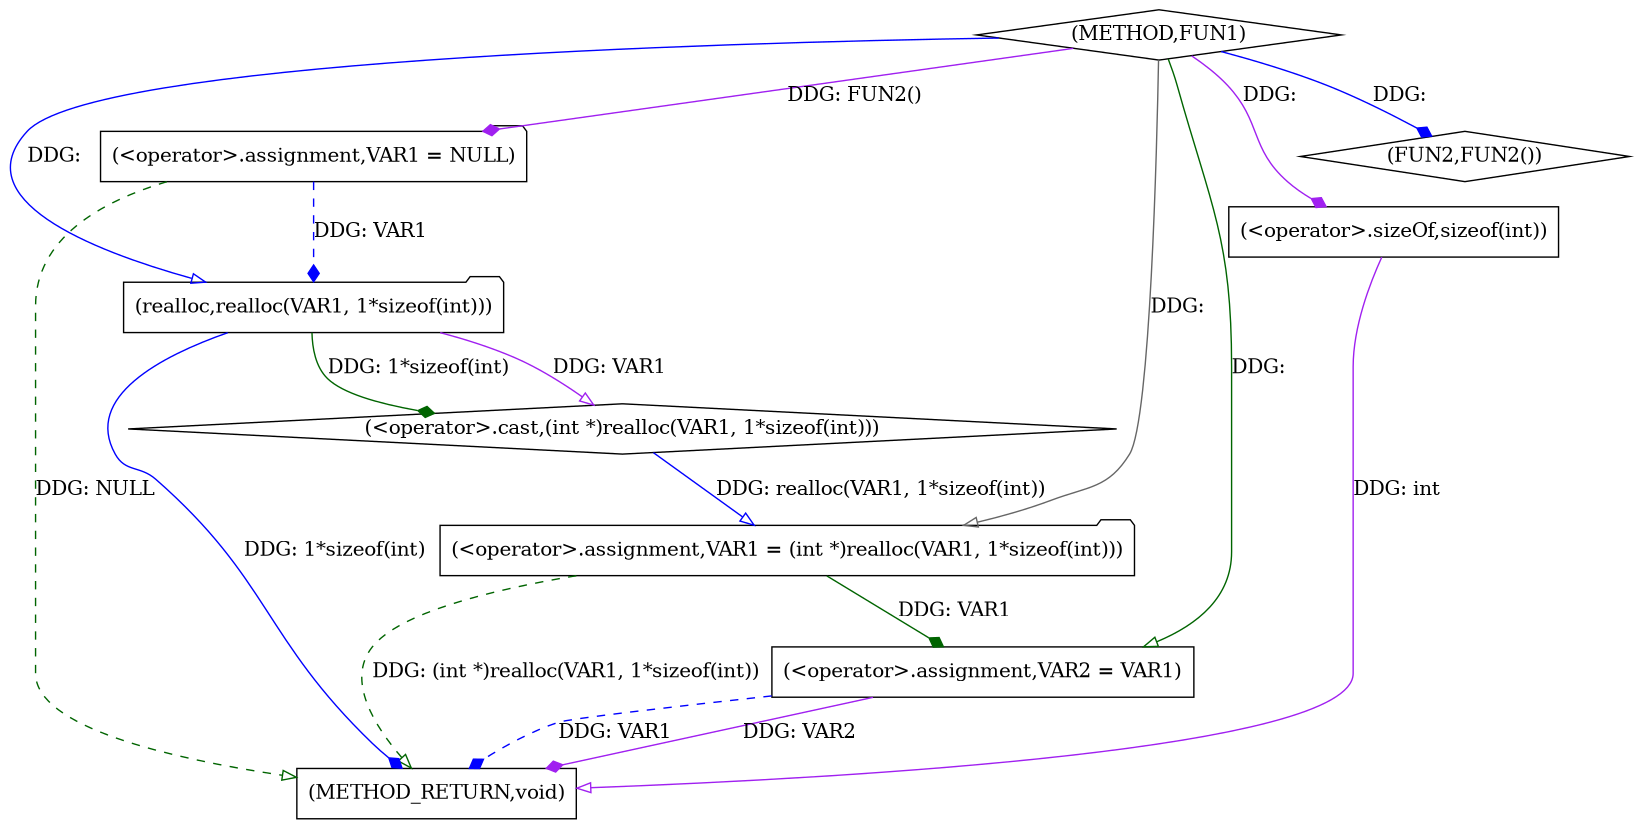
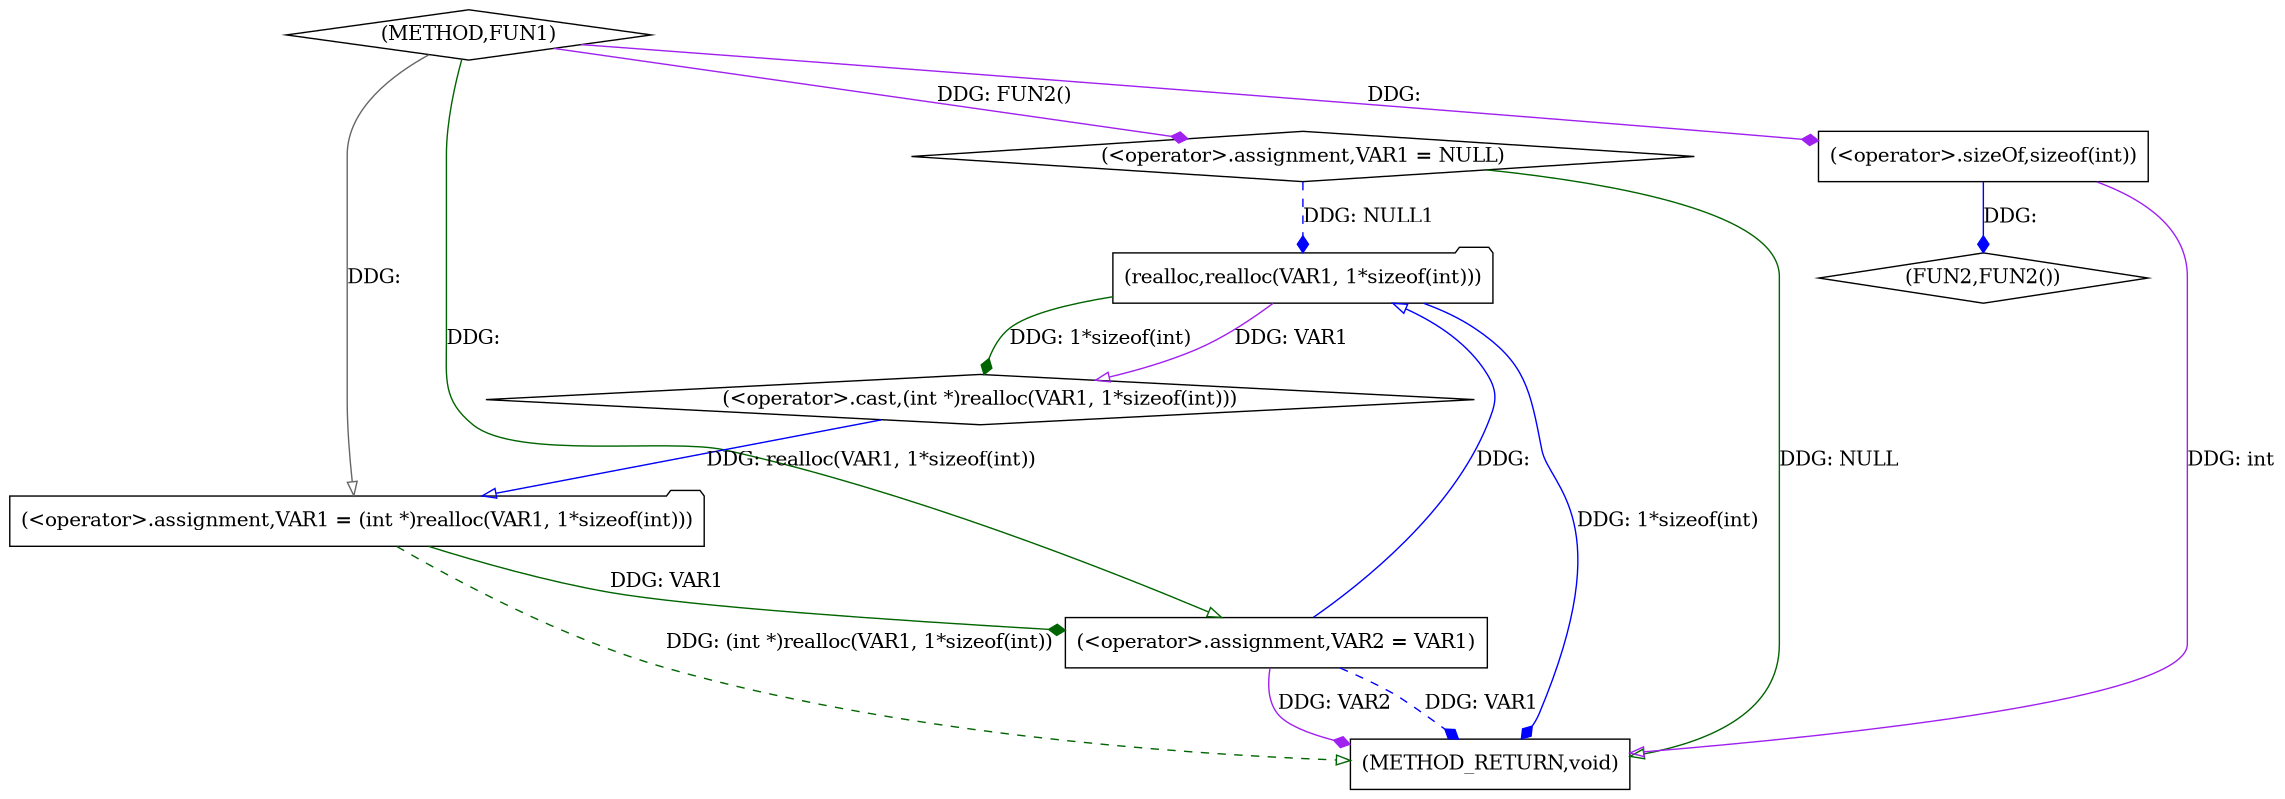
(377, 64) -> (1463, 470)
(1322, 83) -> (1983, 209)
(314, 156) -> (1303, 156)
(371, 232) -> (1369, 217)
(36, 532) -> (1779, 392)
